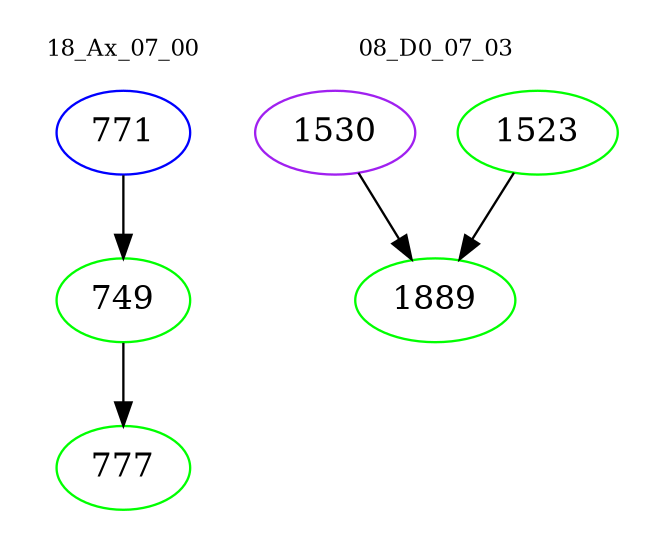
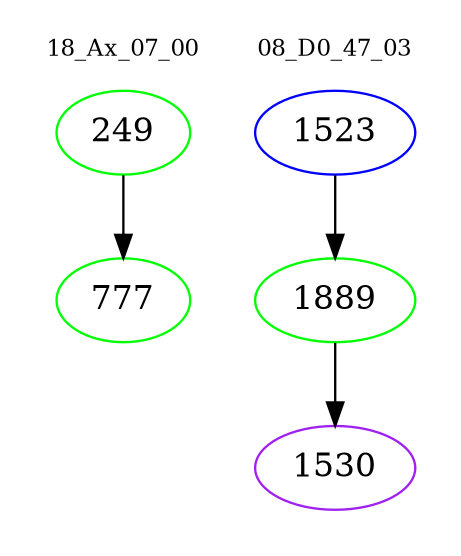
(436, 50) -> (335, 50)
(123, 133) -> none
(538, 133) -> (335, 133)
(379, 206) -> (335, 373)
(123, 300) -> (123, 133)
